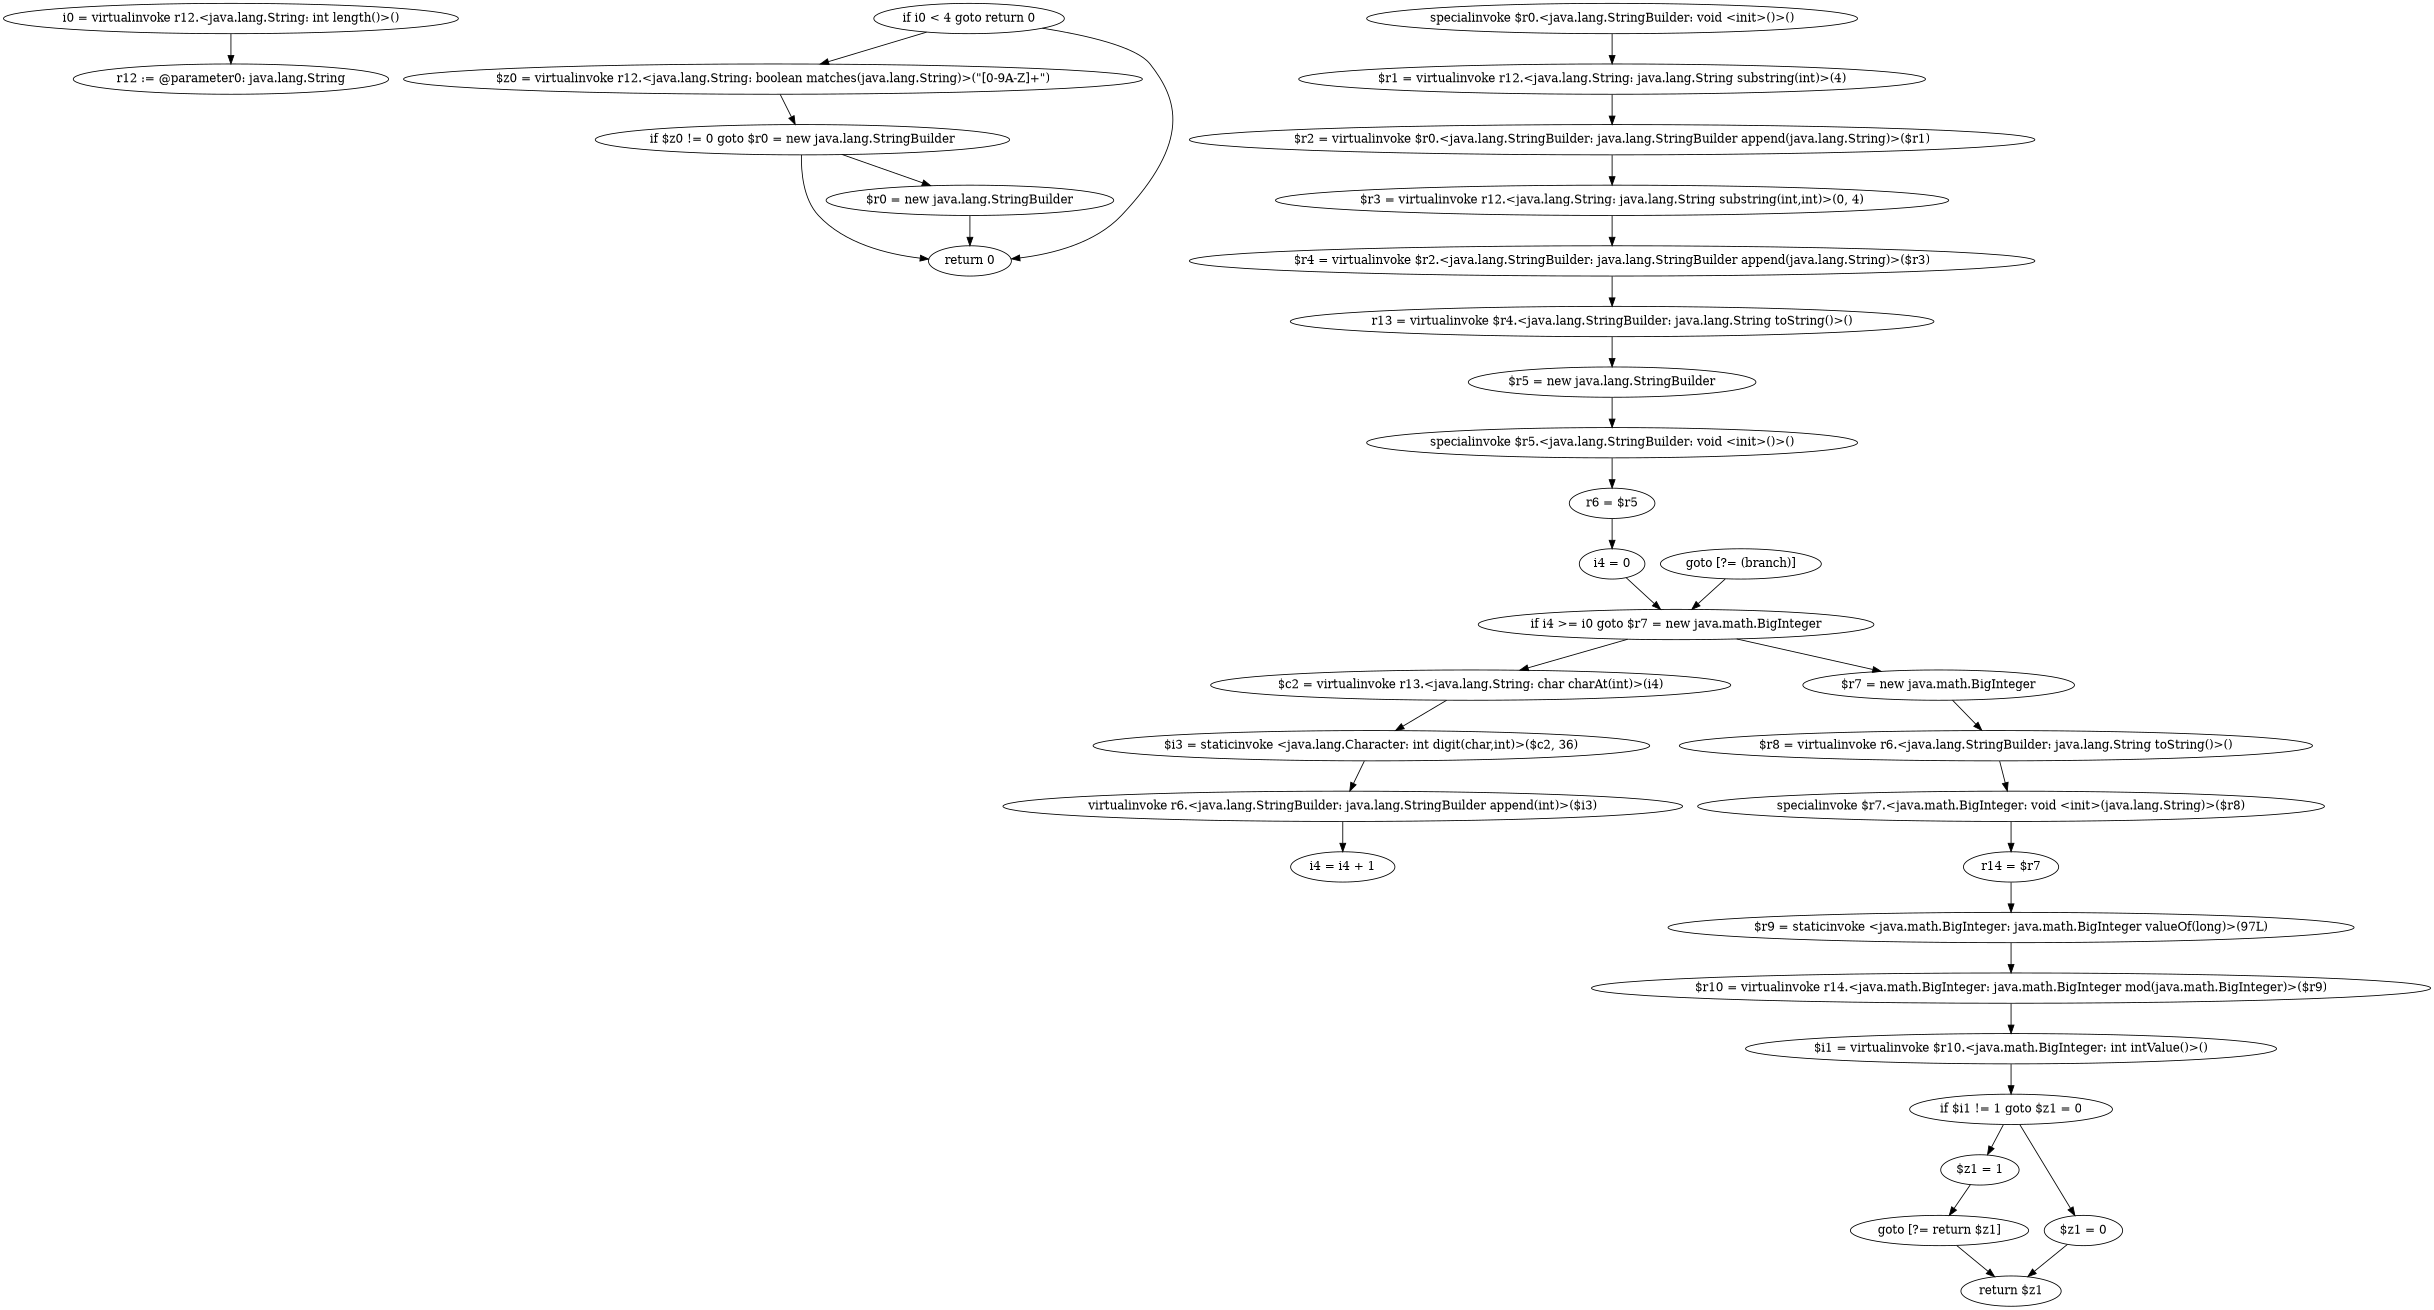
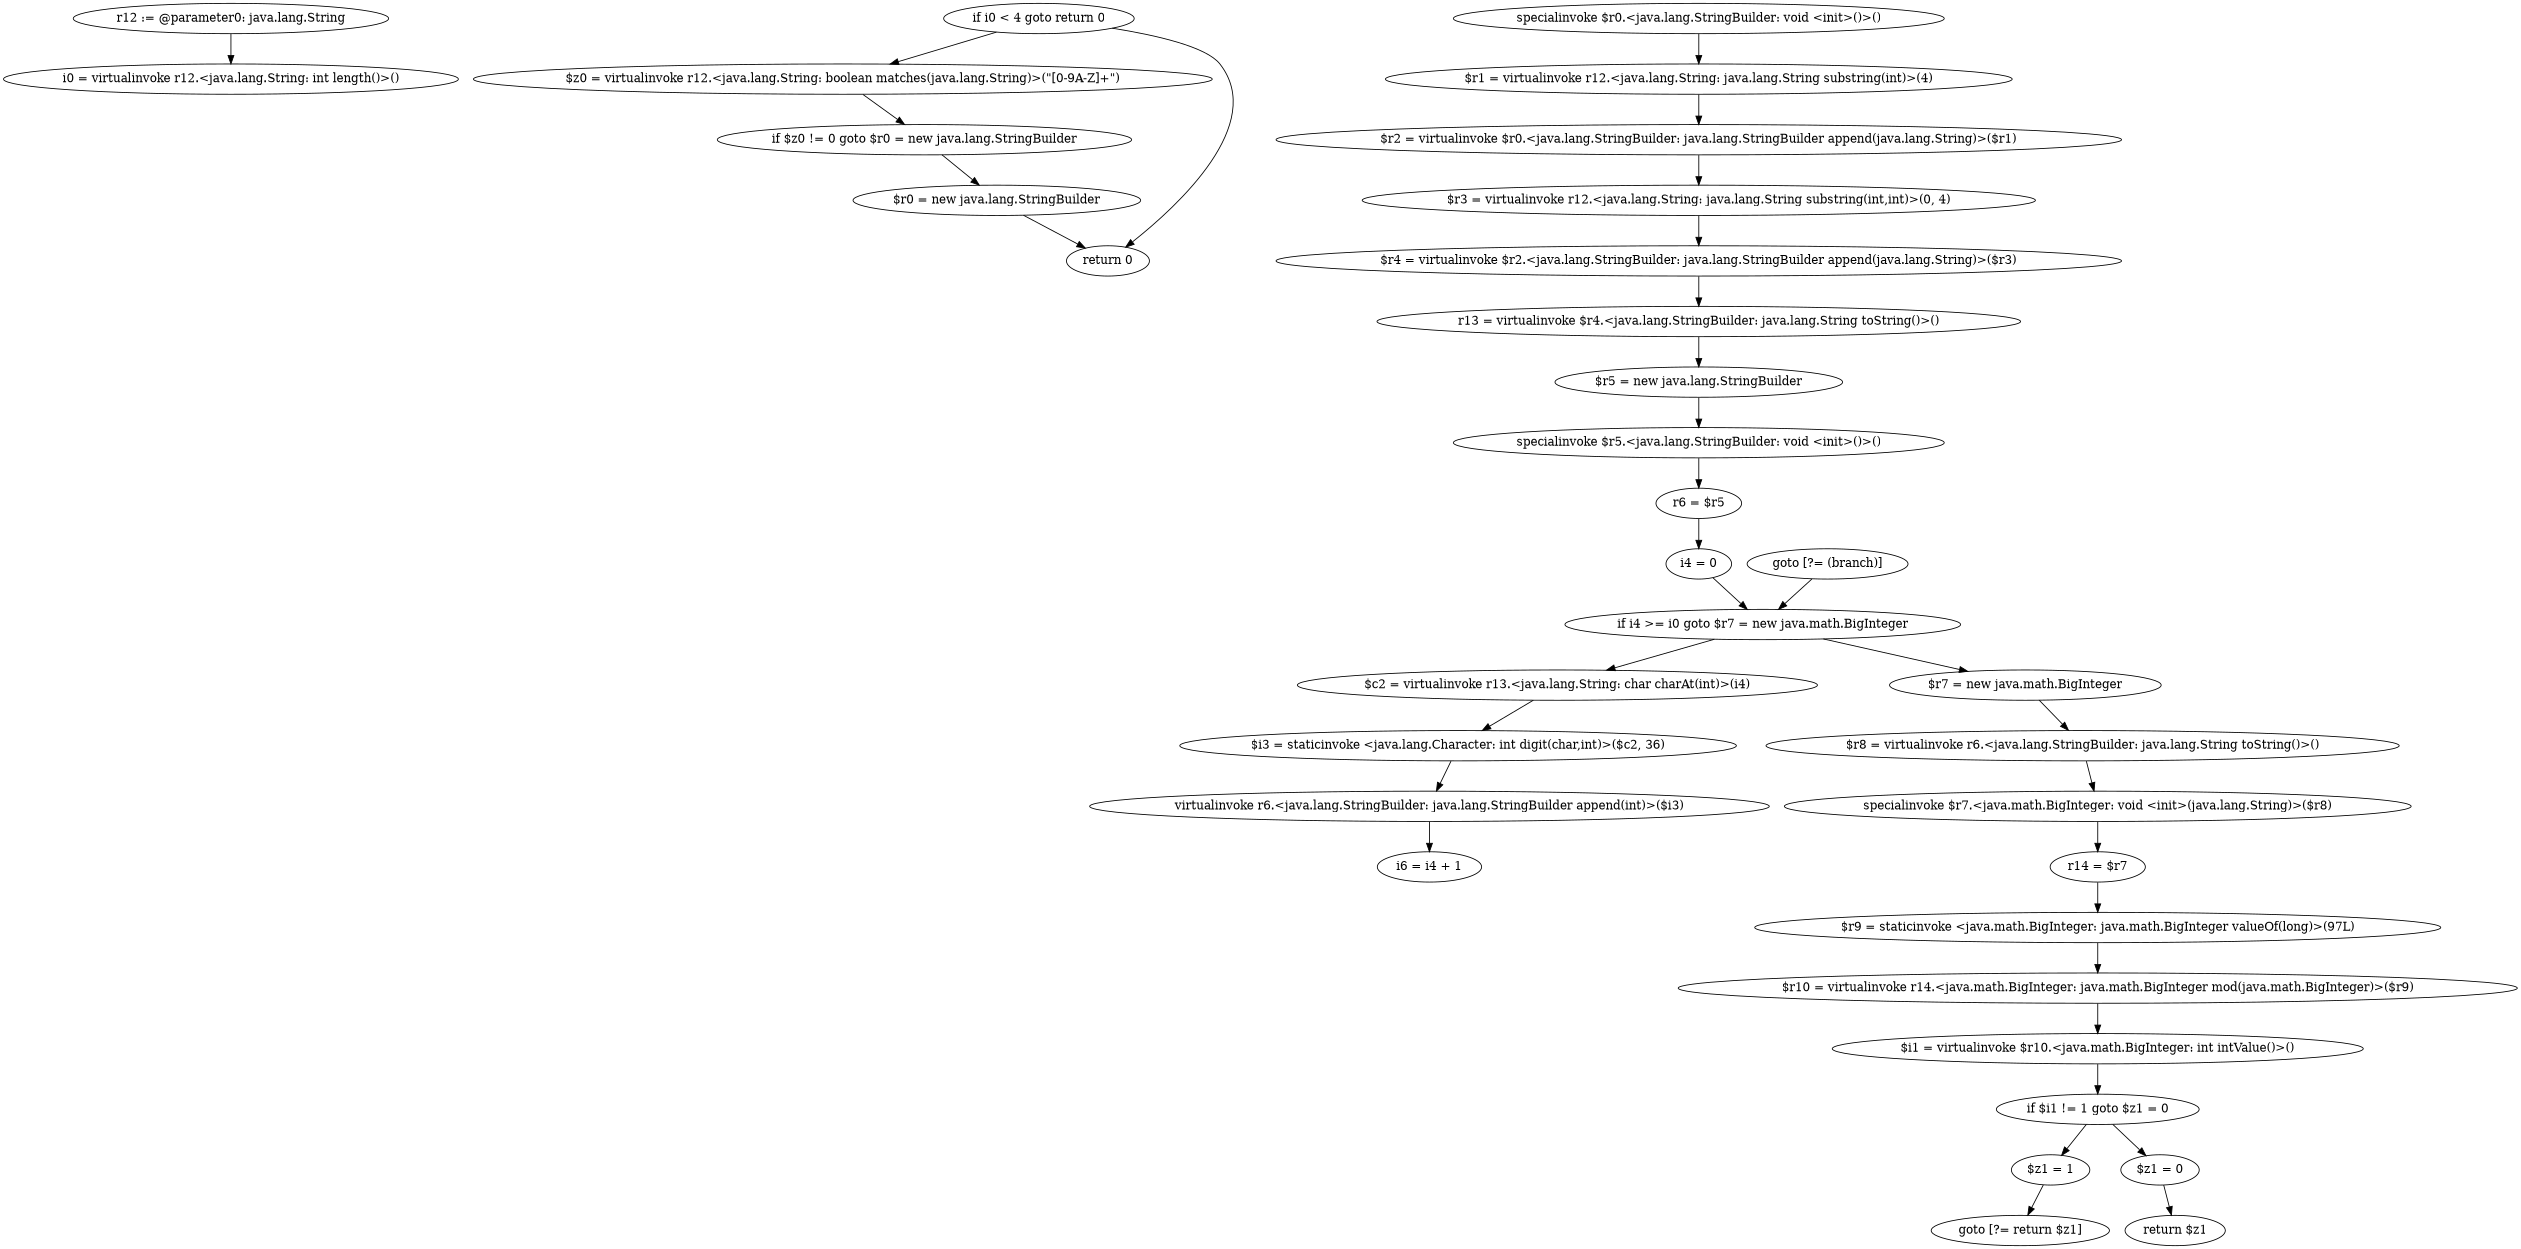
(231, 45) -> (231, 45)
(837, 231) -> none
(1343, 867) -> (1429, 867)
(1972, 1258) -> none
